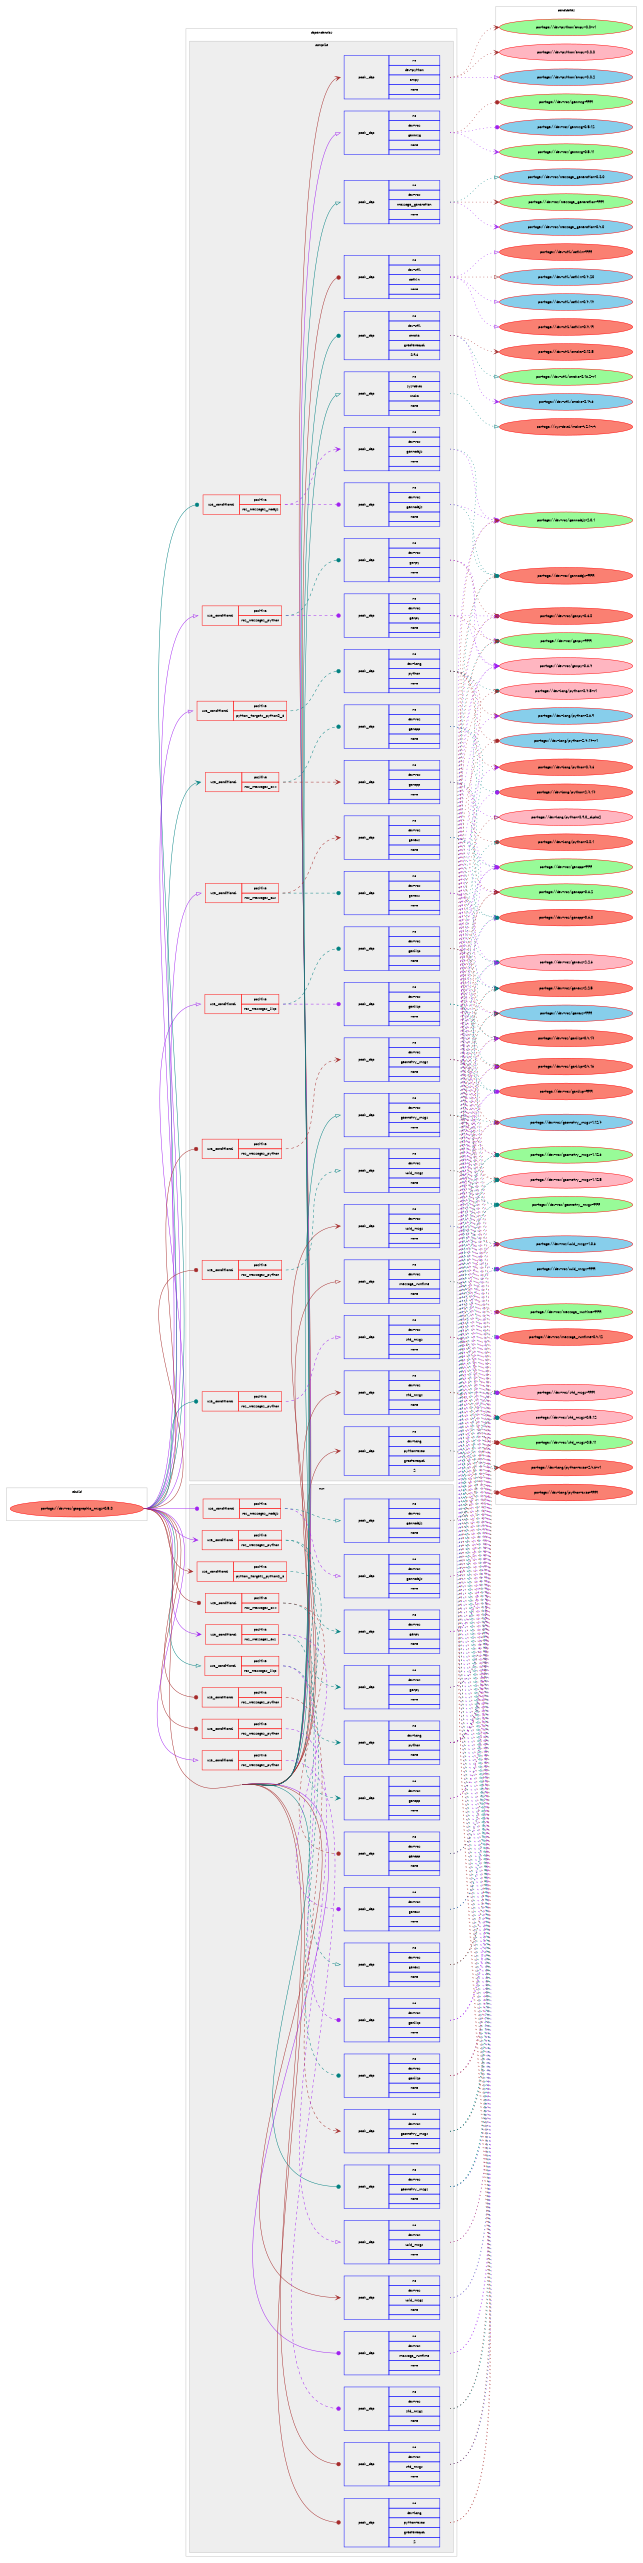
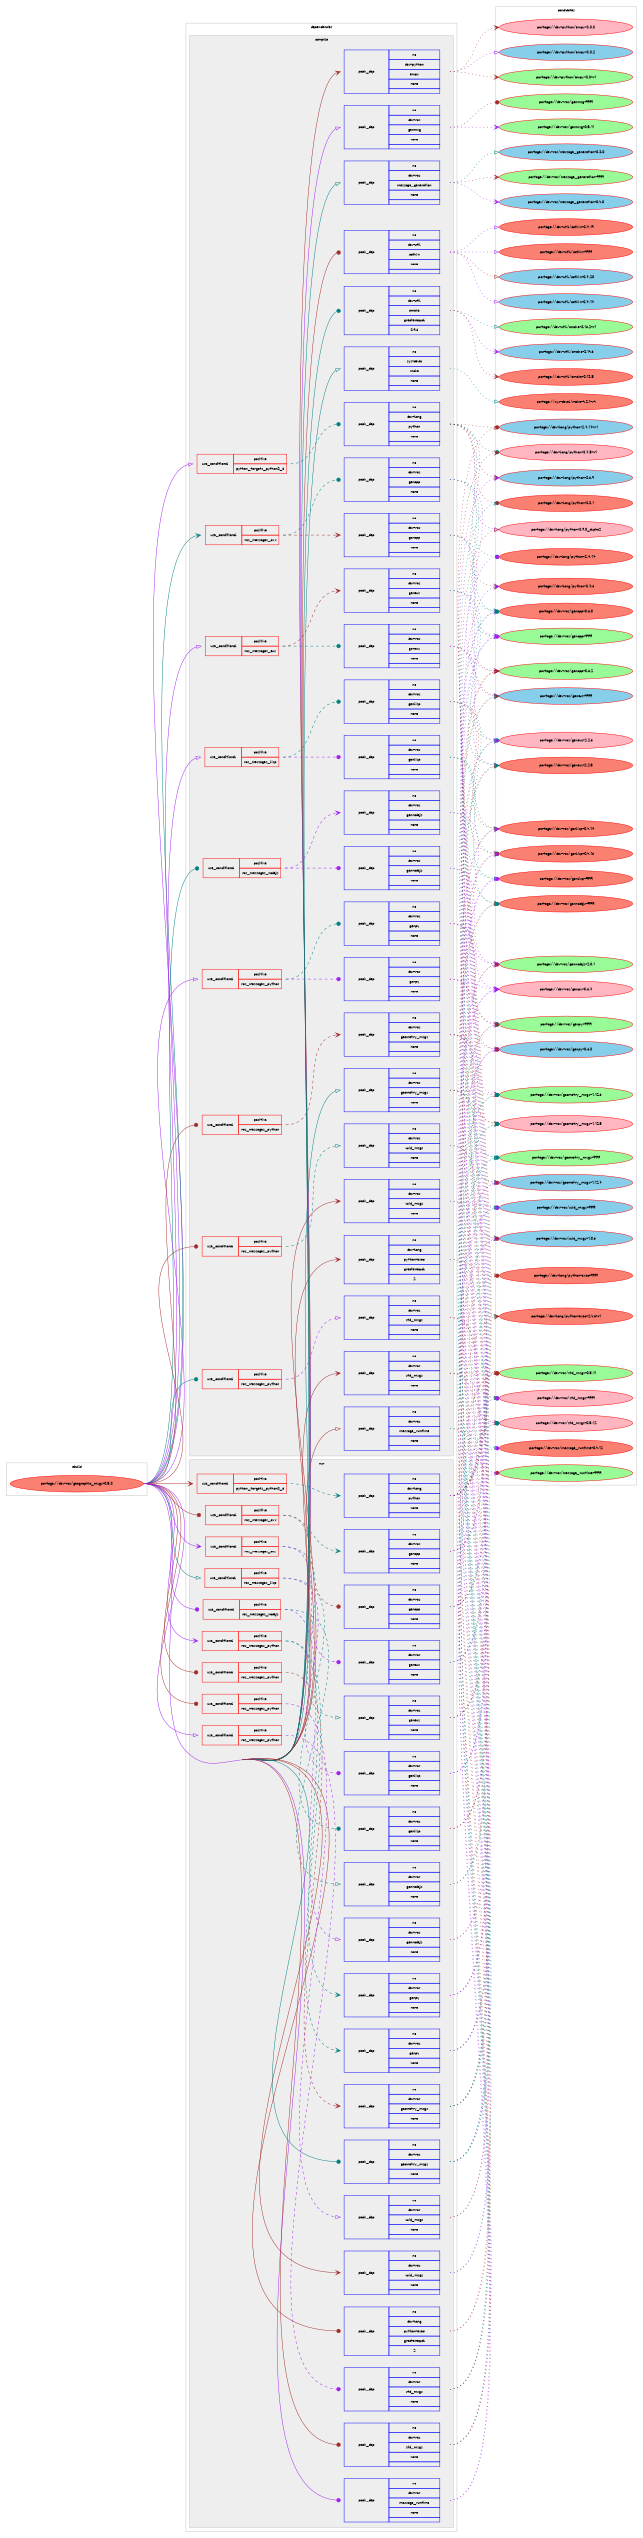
(566, 127) -> none
(566, 616) -> (566, 1049)
